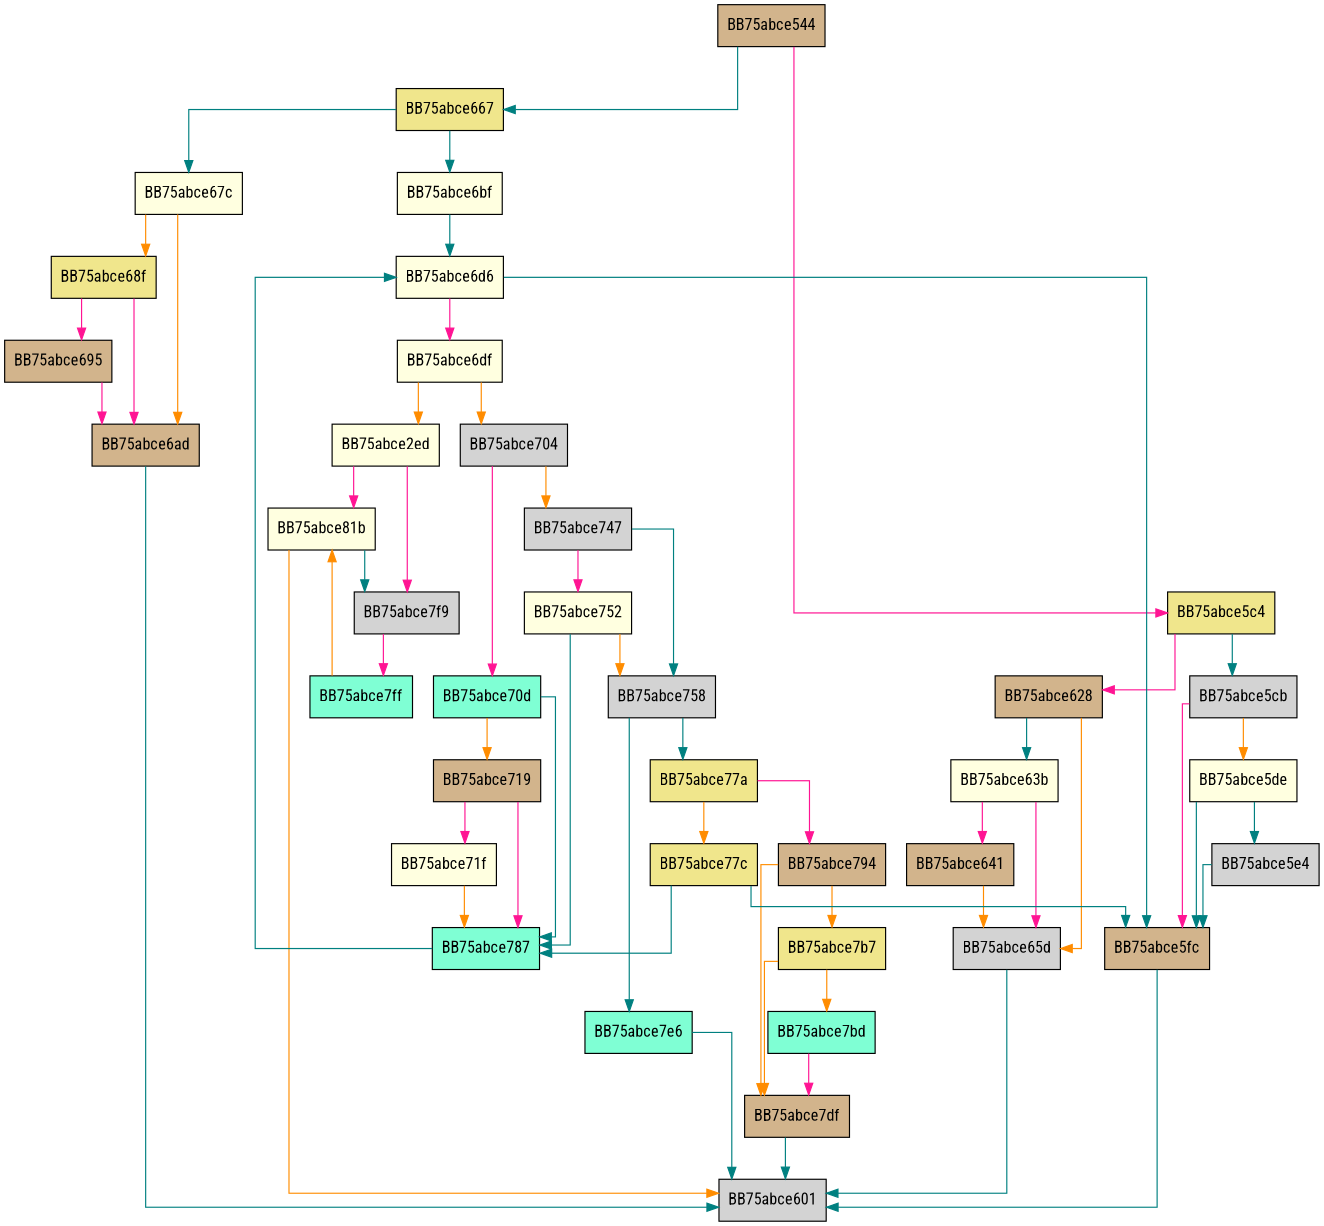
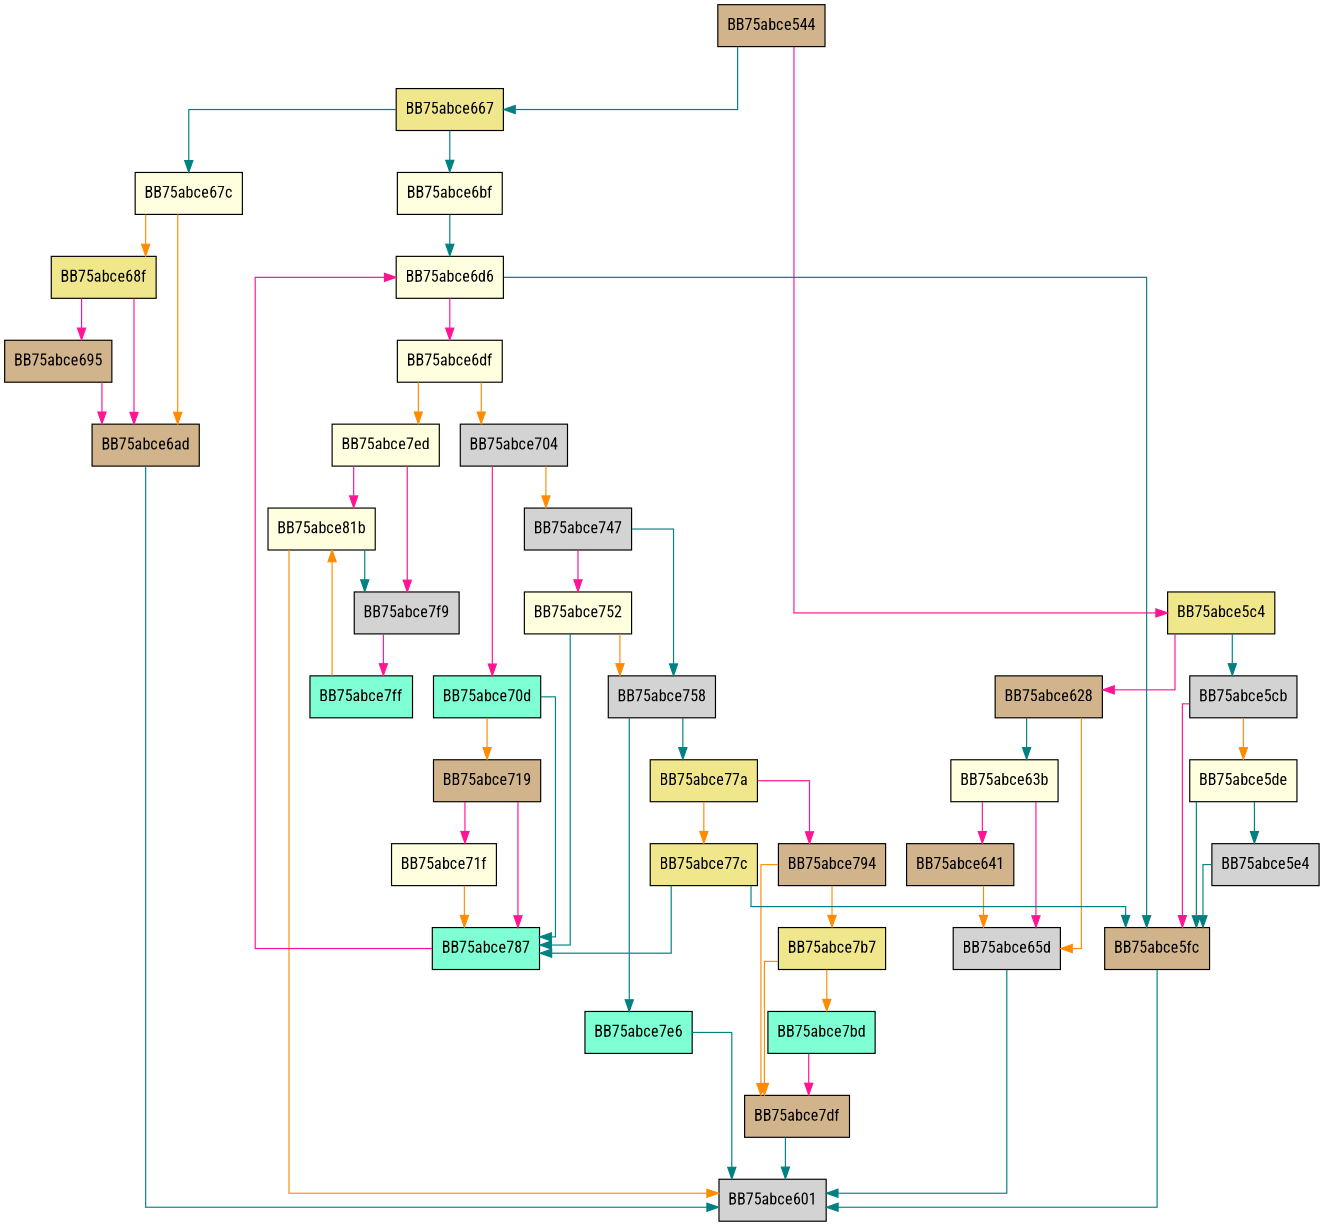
(386, 445) -> (386, 445)
(255, 637) -> (255, 637)
